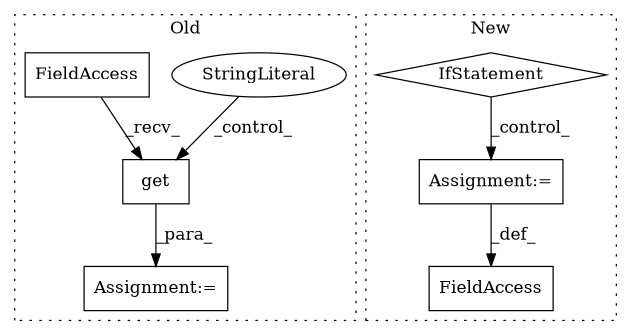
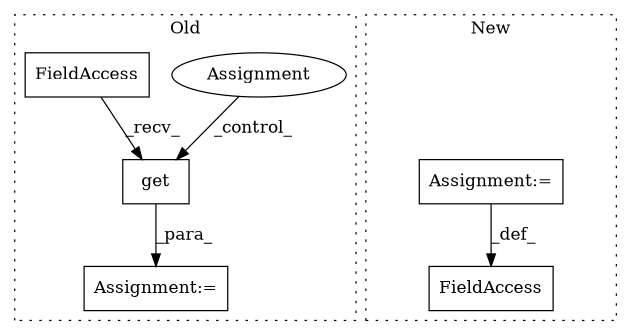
(259, 75) -> (259, 75)
(491, 75) -> none
